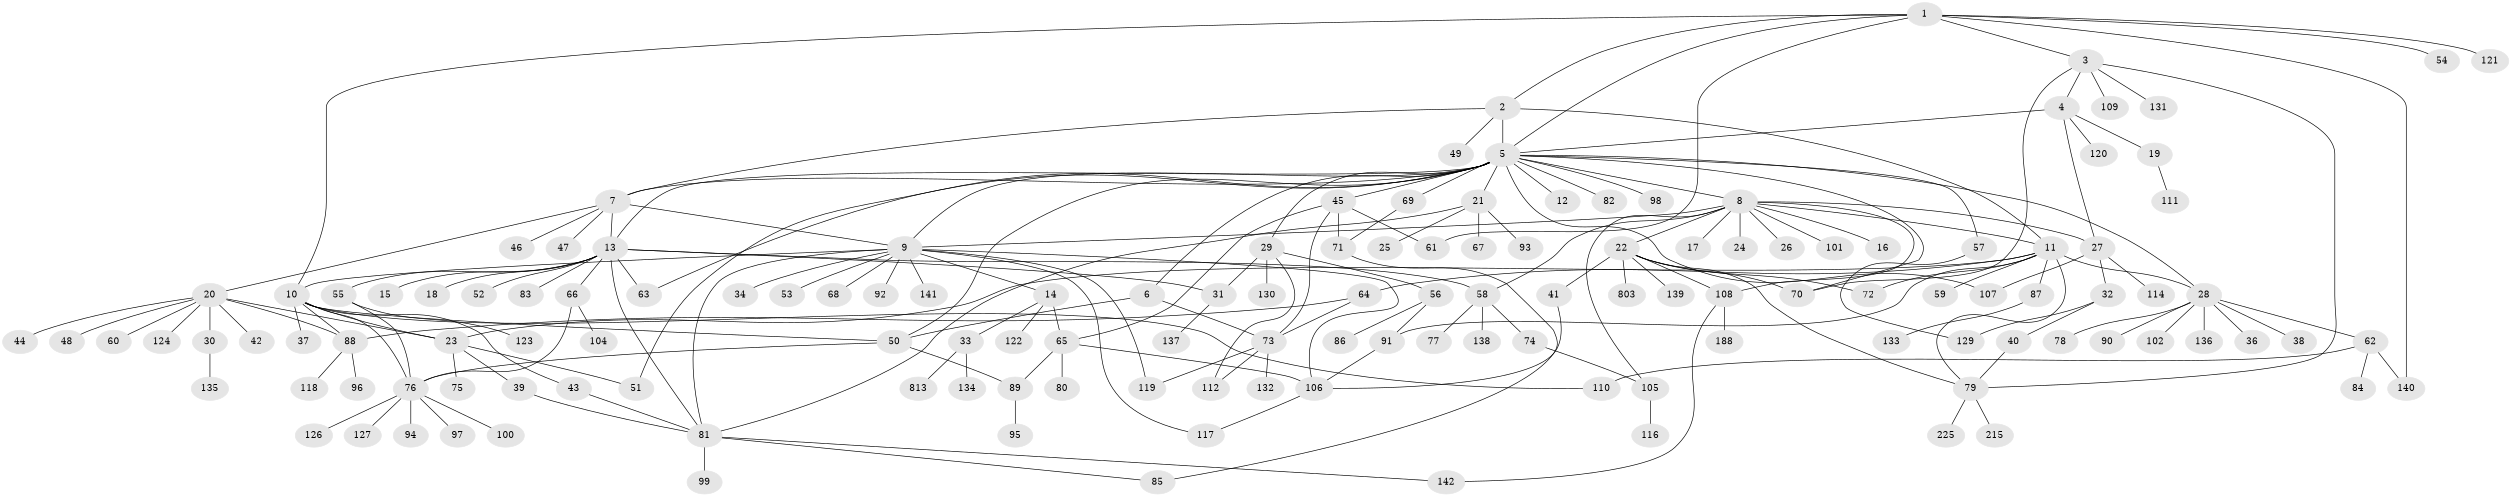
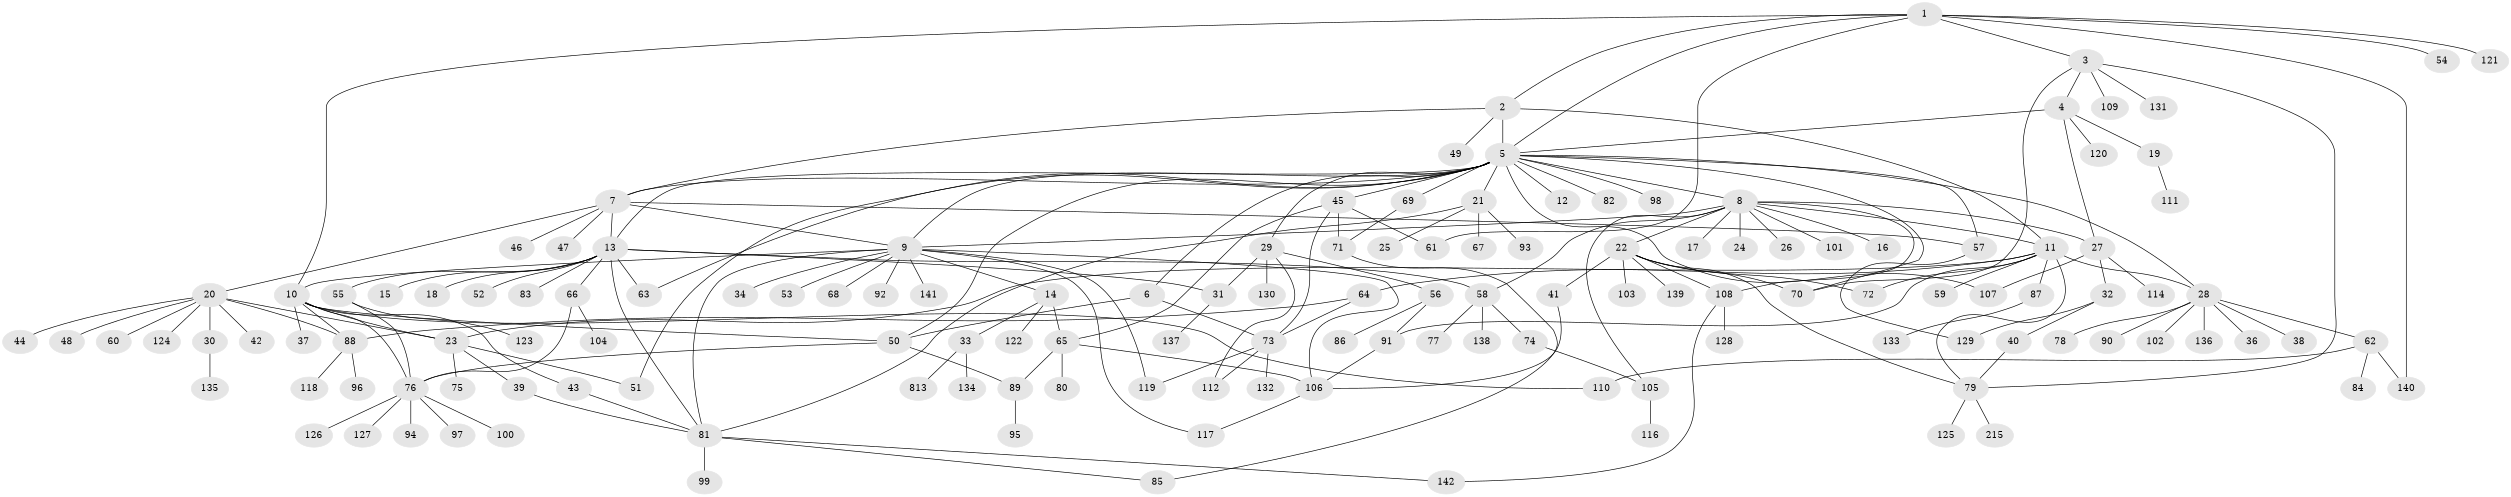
none -> (1264, 216)
(1627, 295) -> (1627, 295)
(1724, 342) -> (1724, 342)
(1946, 435) -> (1946, 435)
